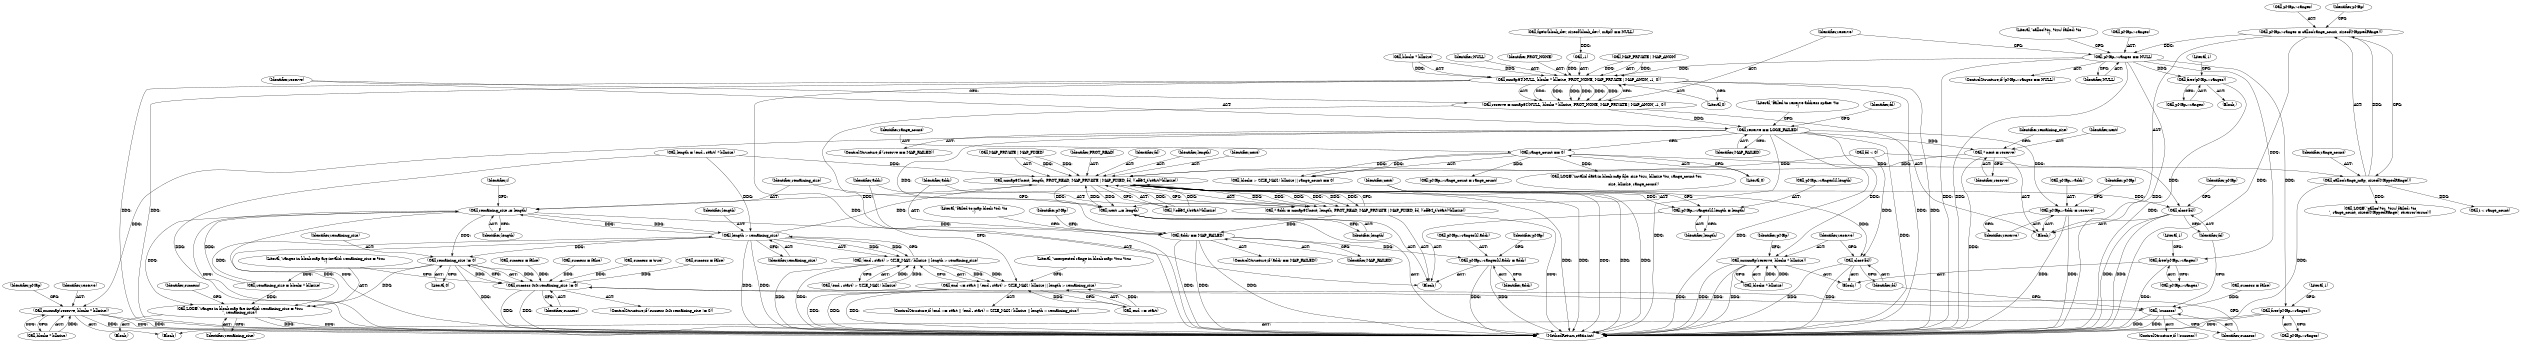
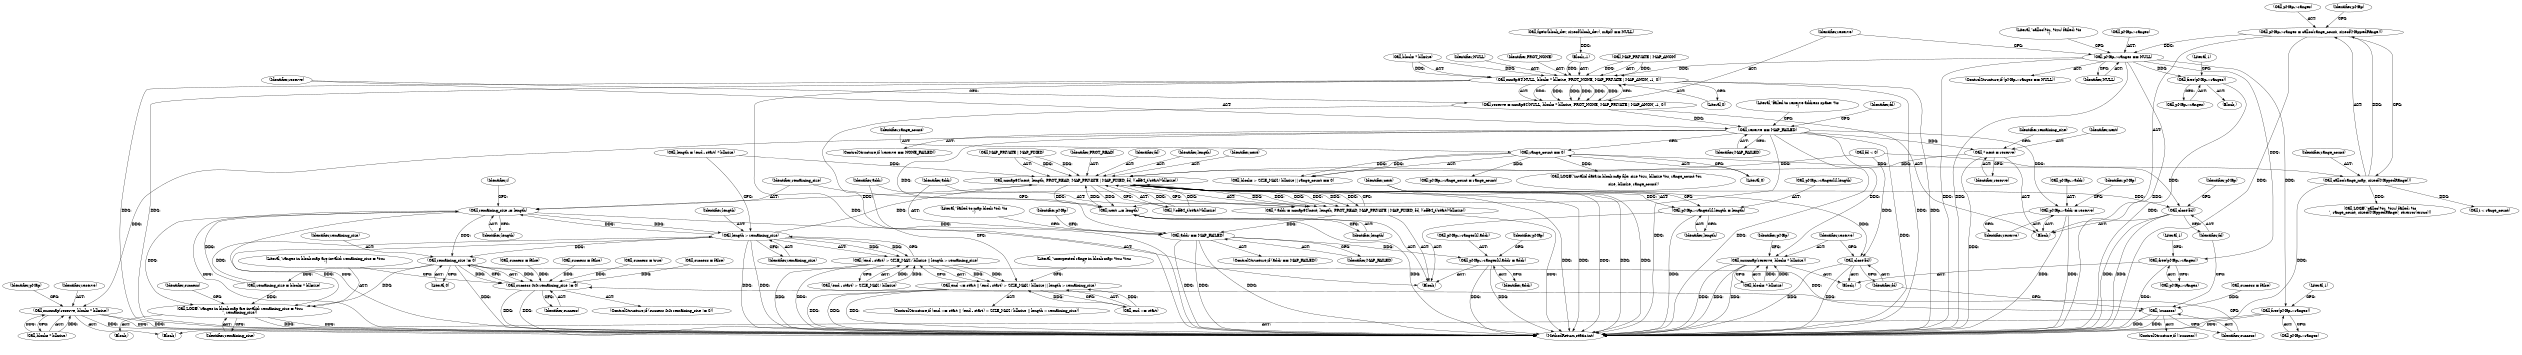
(1581, 57) -> (1581, 57)
(1768, 130) -> (1768, 130)
(889, 153) -> (889, 153)
(749, 197) -> (749, 197)
(1416, 275) -> (1416, 275)
(1364, 294) -> (1309, 269)
(348, 321) -> (1669, 290)
